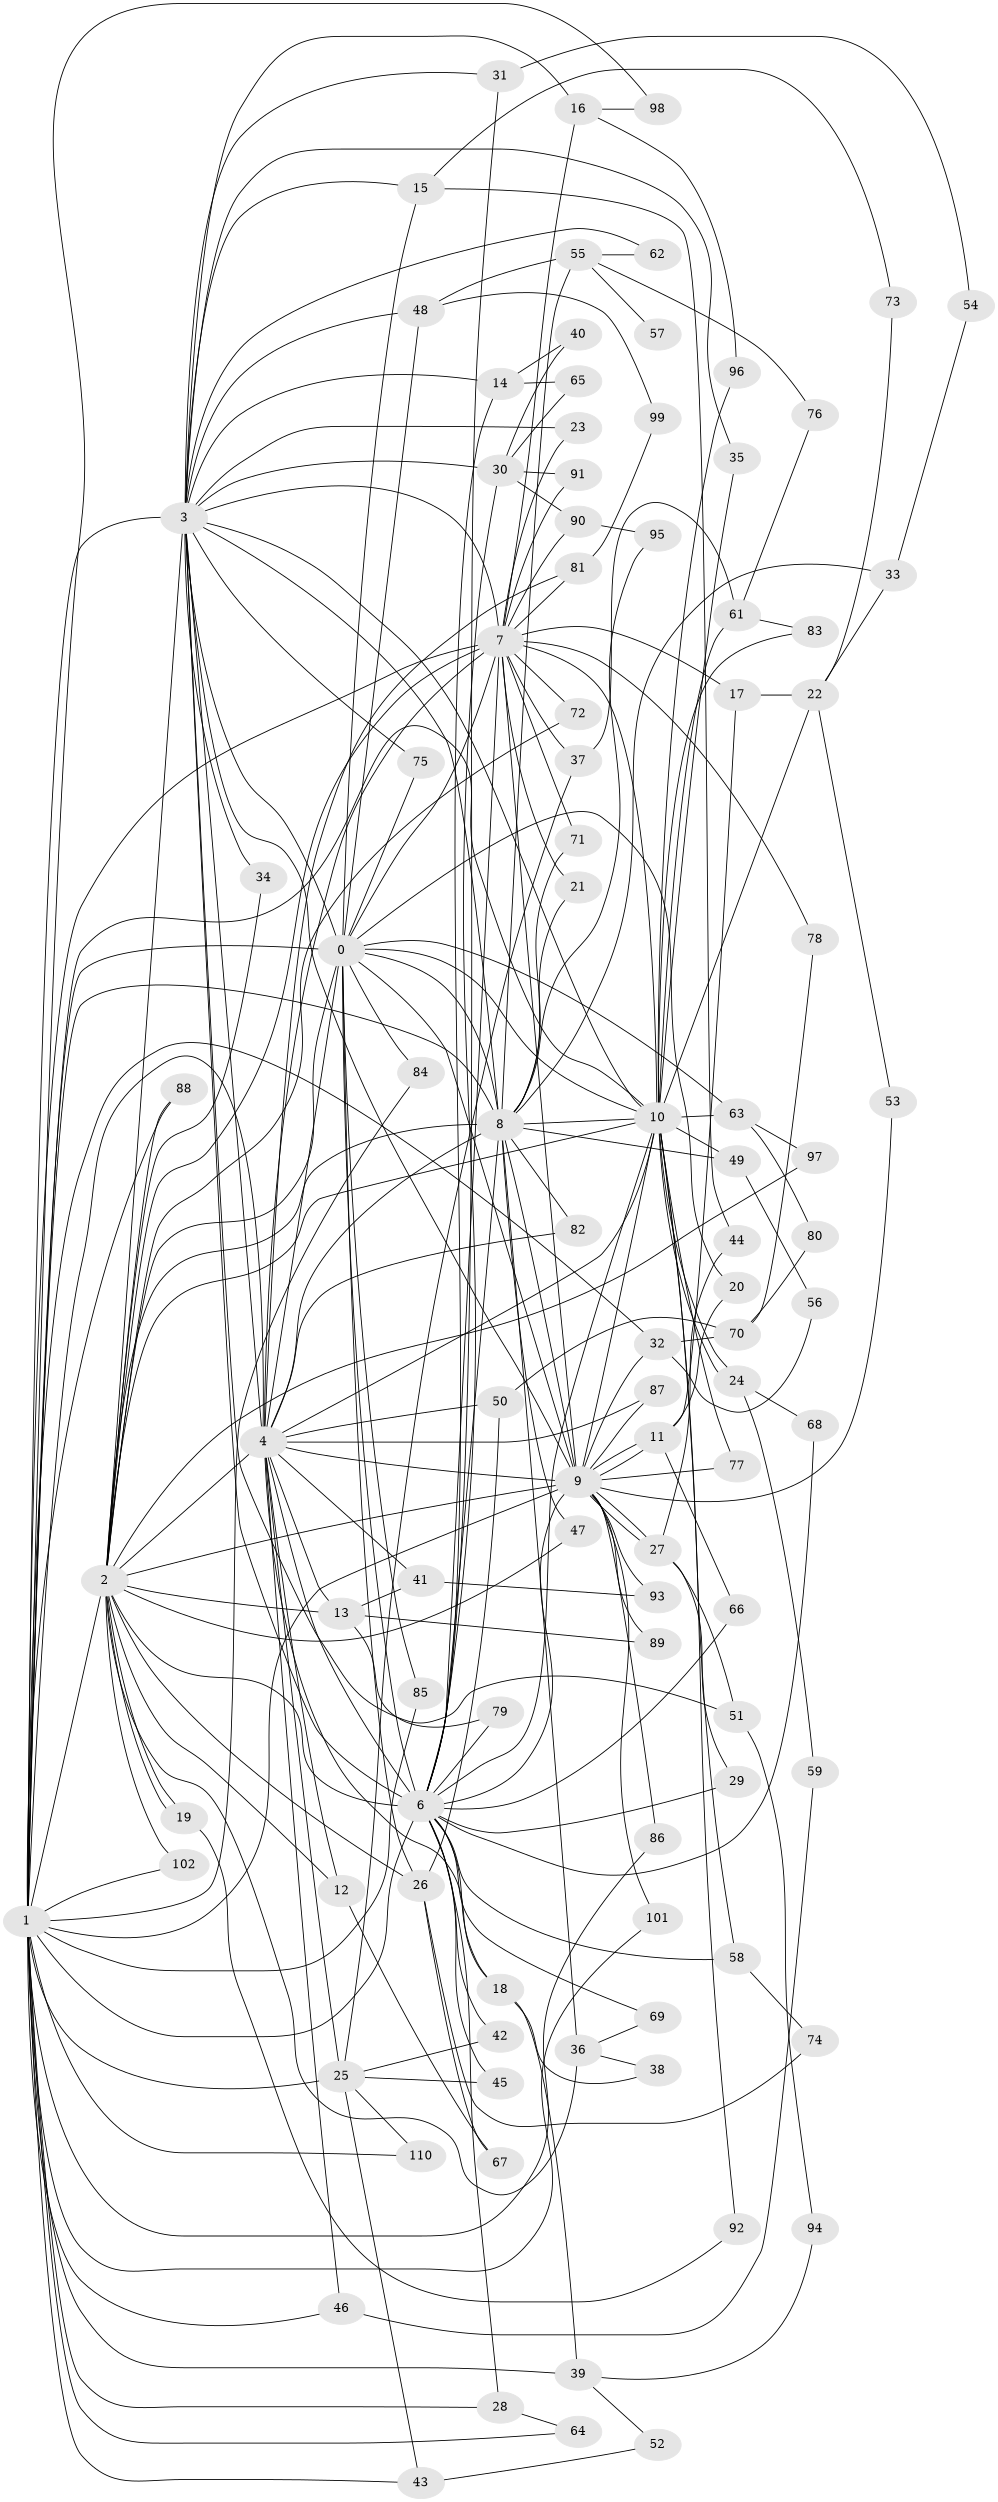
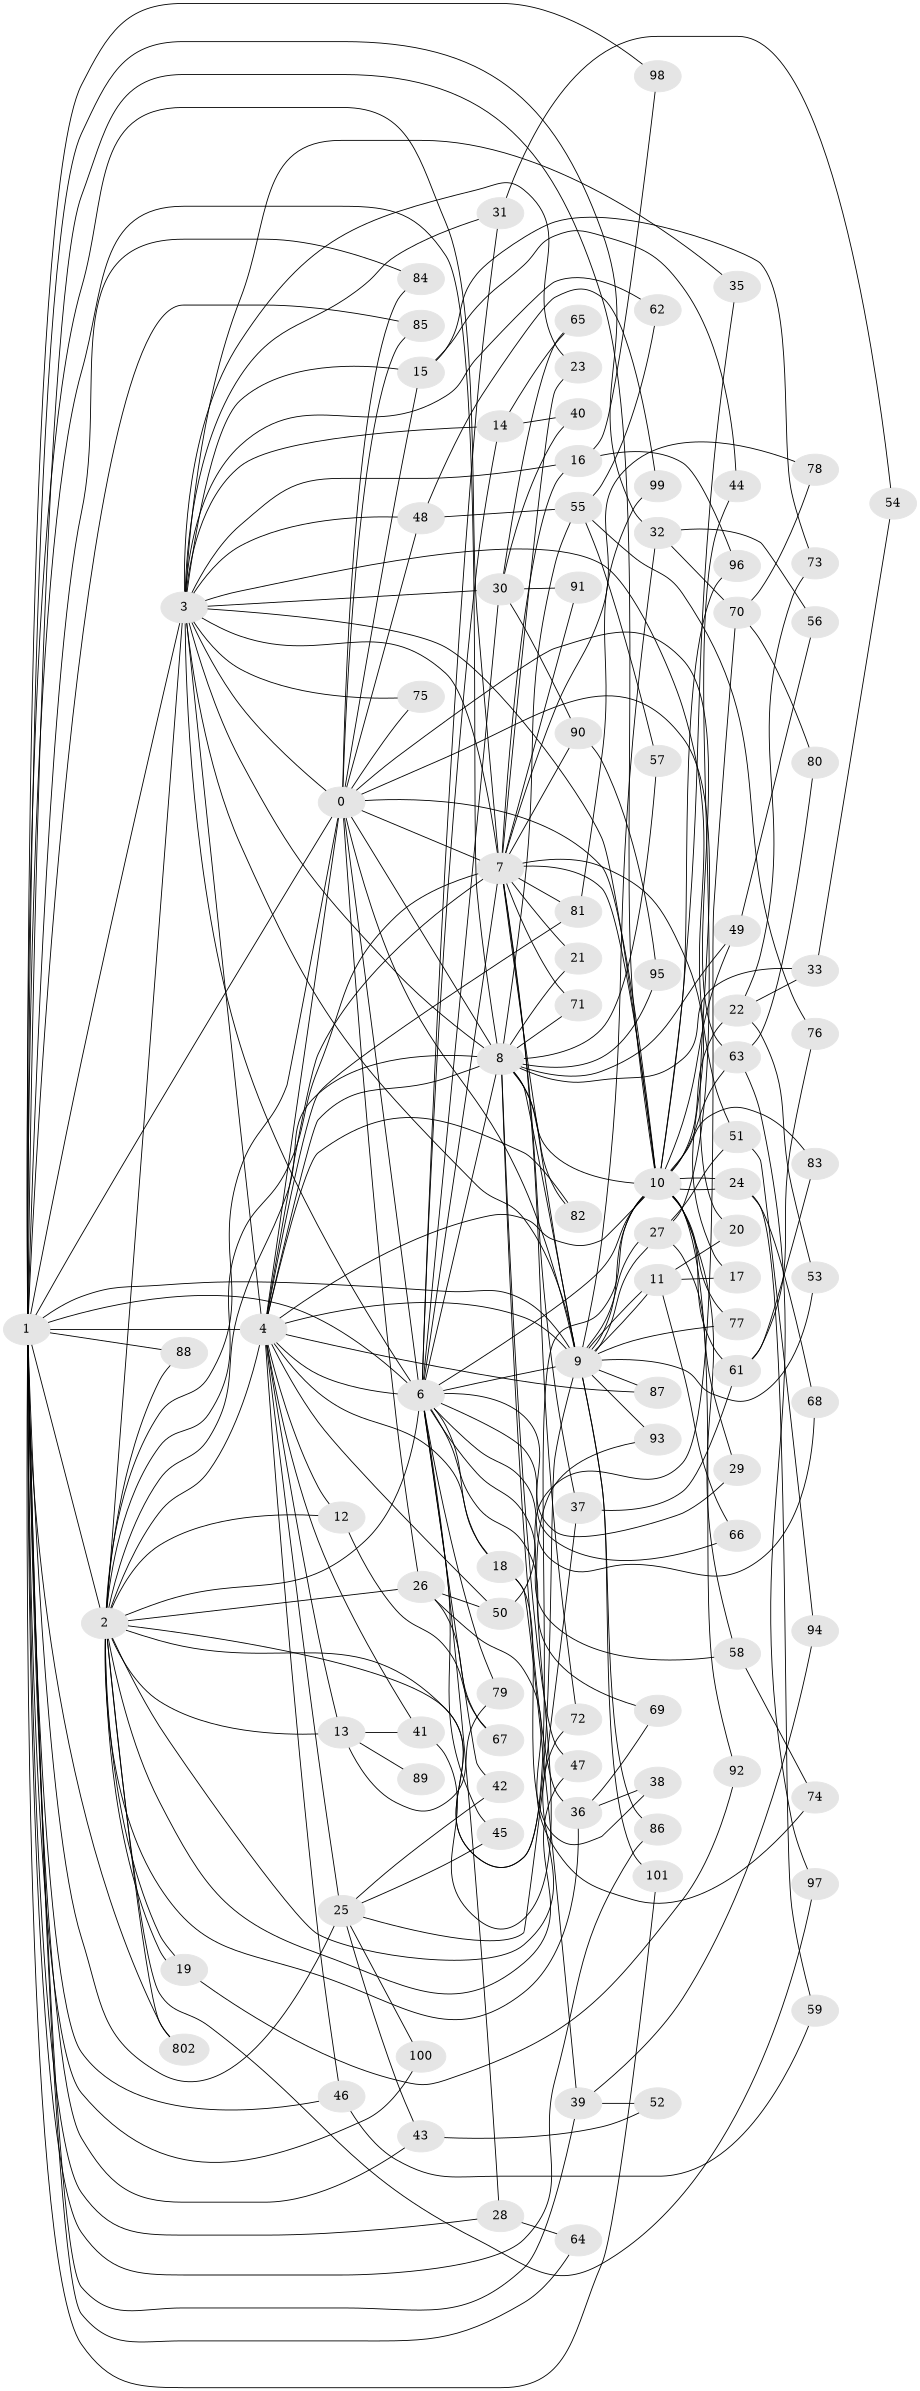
(776, 695) -> none
(264, 878) -> none
none -> (636, 931)
(617, 1564) -> none
(184, 1865) -> (184, 2050)
(421, 2156) -> (421, 2057)
